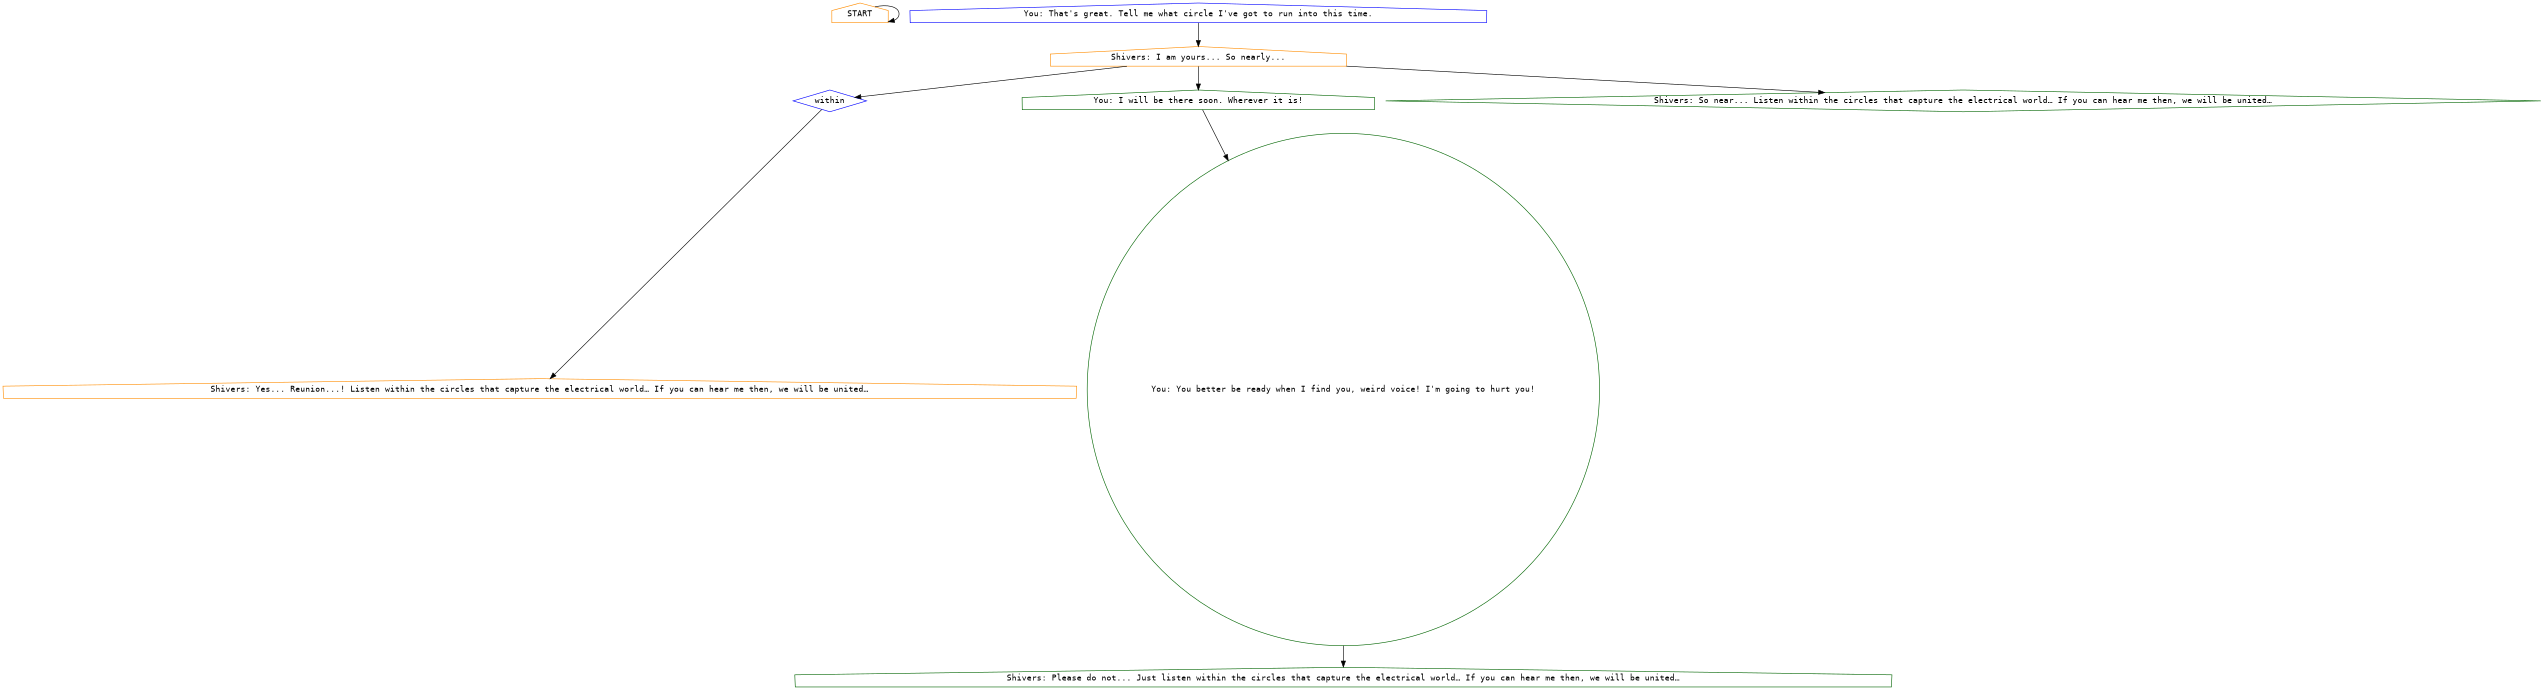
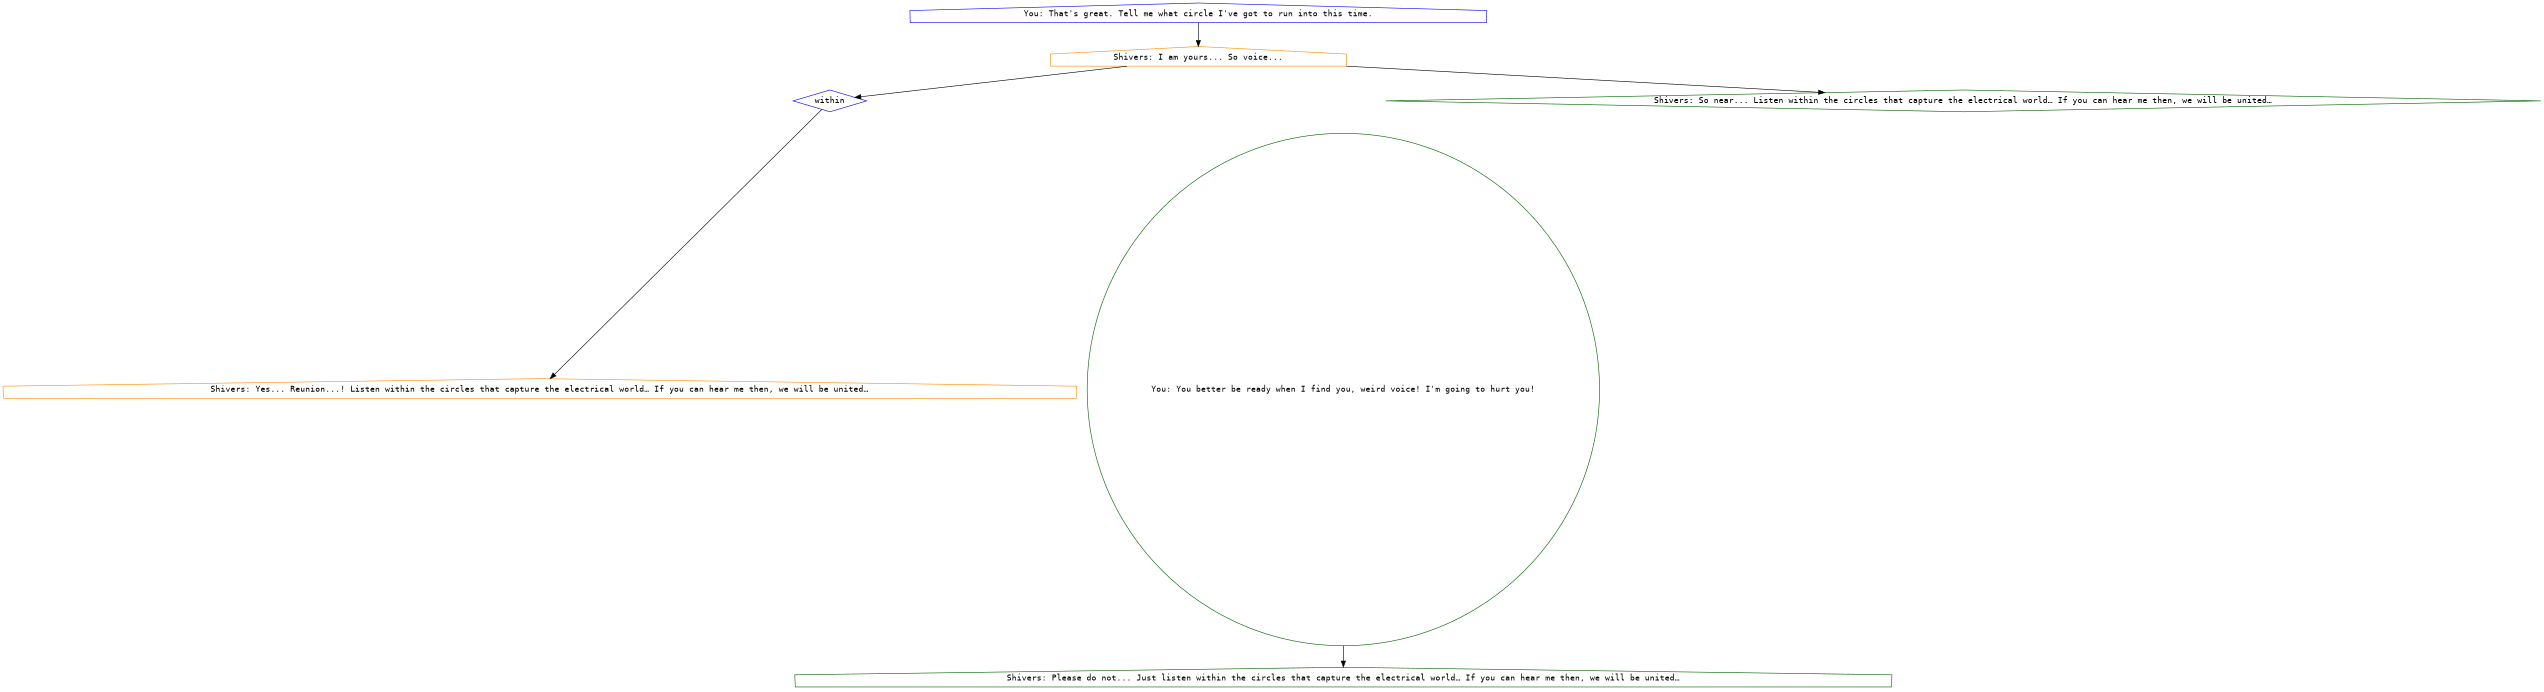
(860, 14) -> none
(1198, 57) -> (1198, 57)
(1198, 101) -> none
